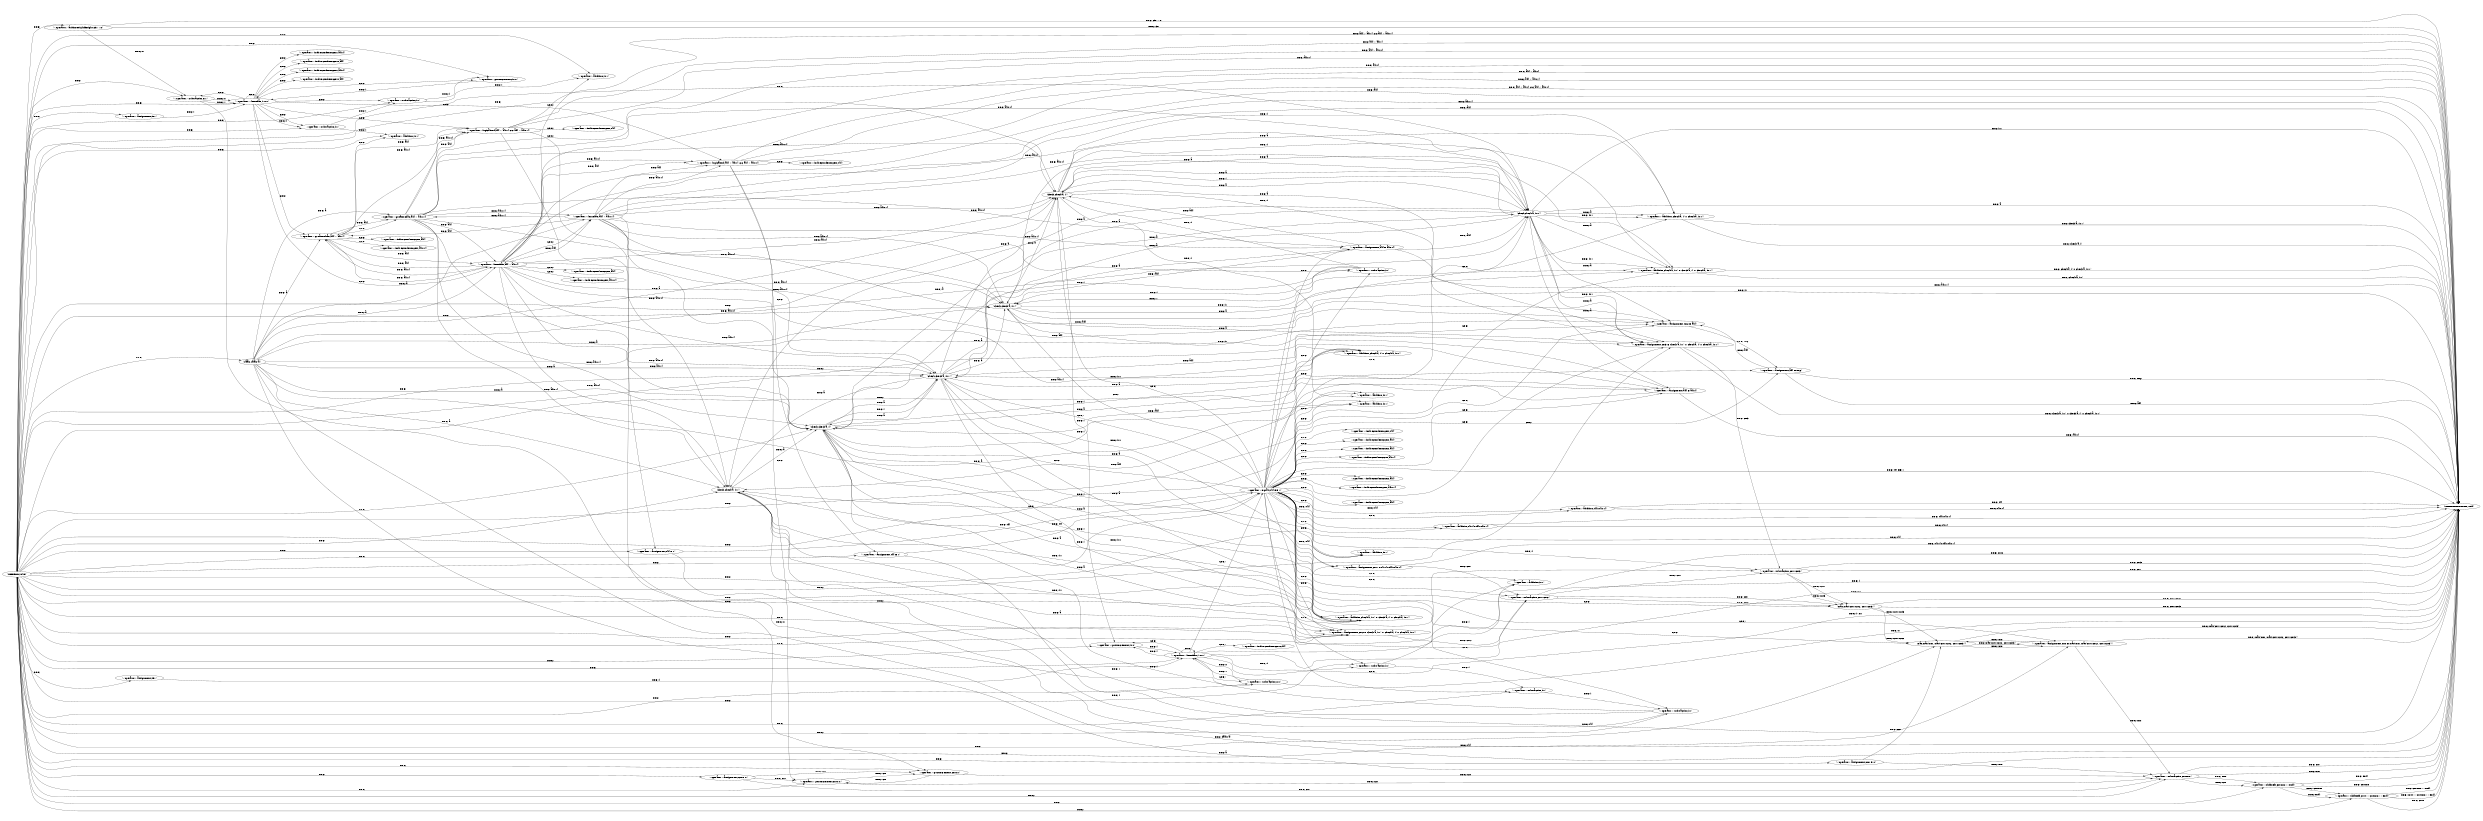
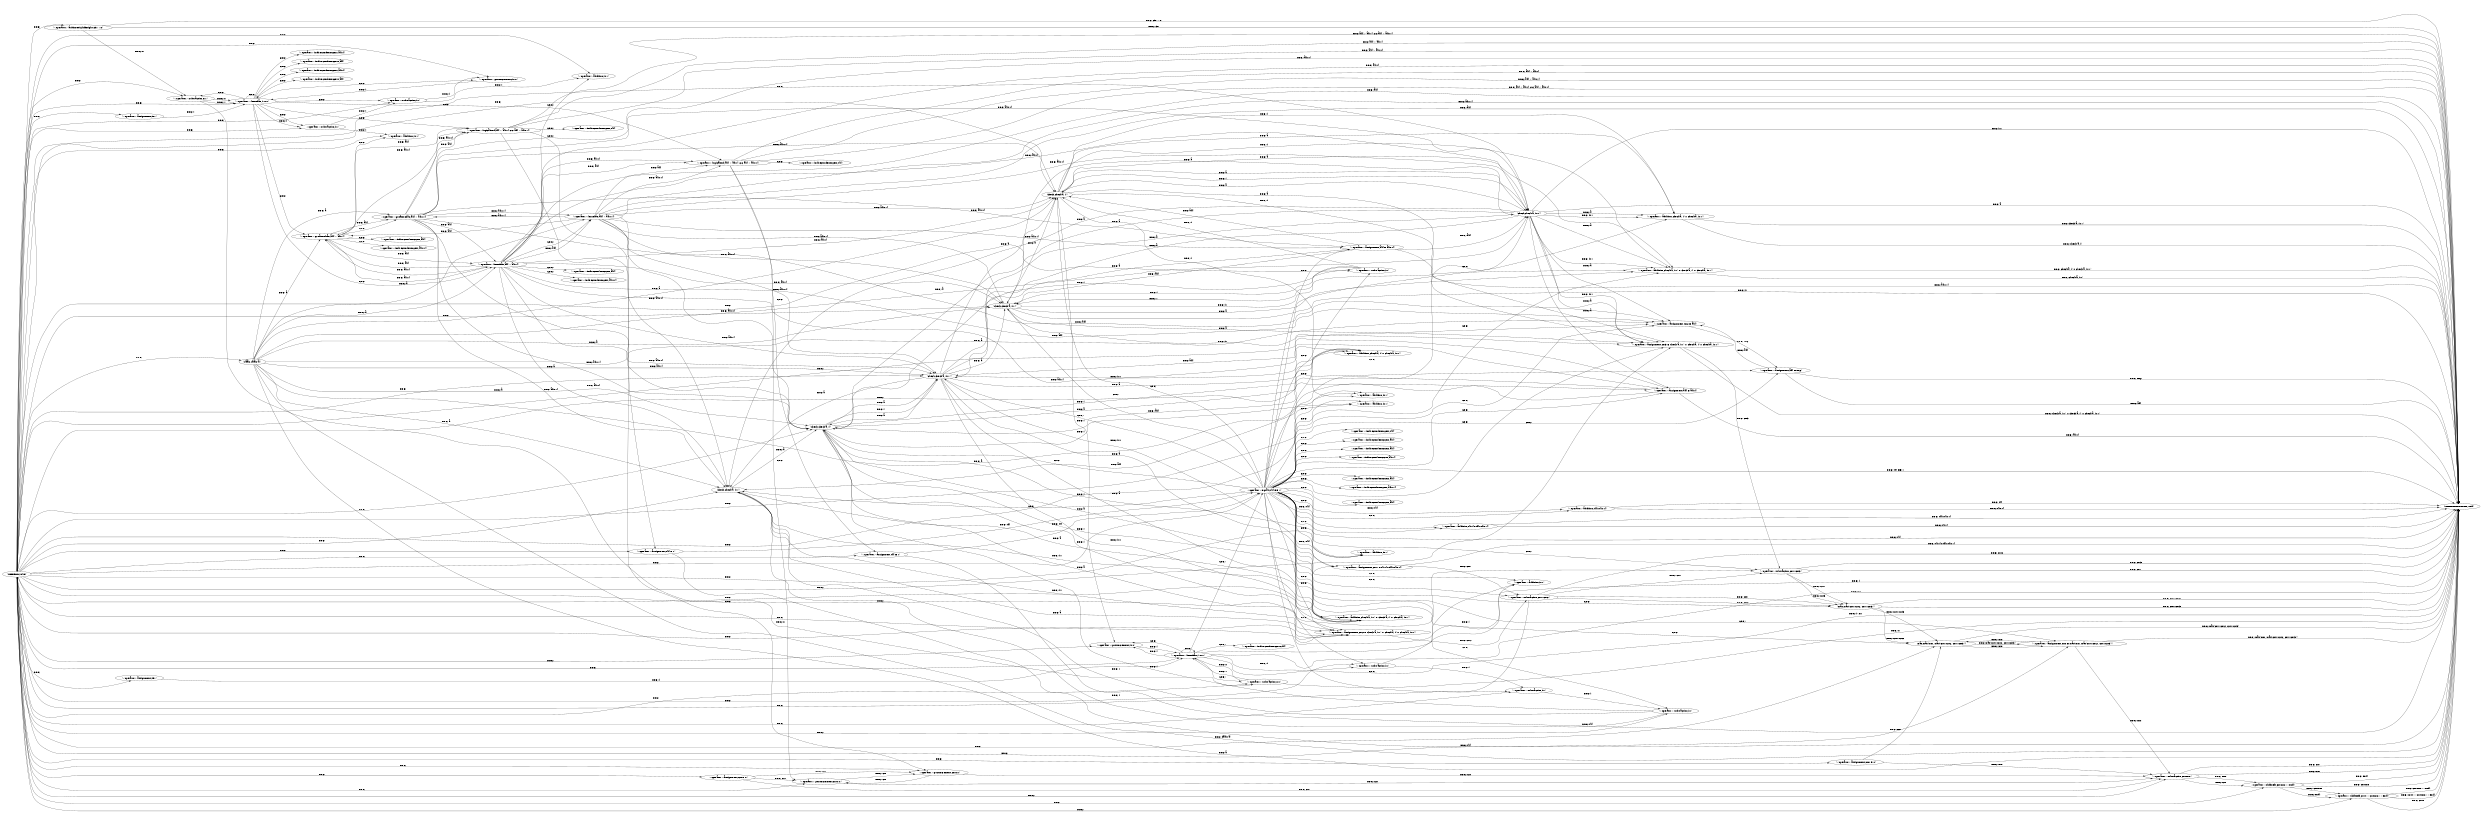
(1529, 551) -> (1529, 551)
(763, 645) -> (751, 707)
